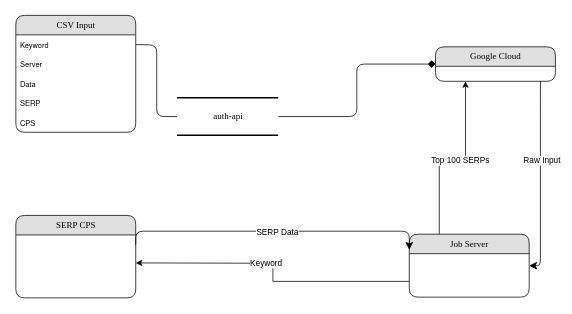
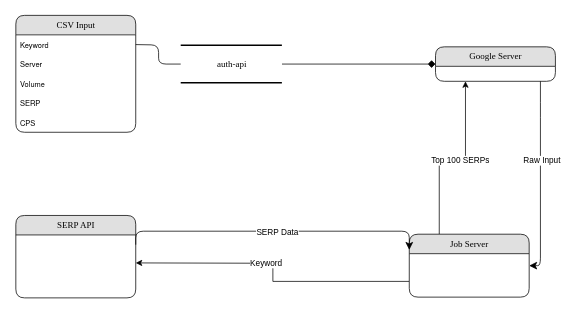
(496, 57) -> (496, 57)
(30, 85) -> (34, 85)
(227, 117) -> (231, 64)
(76, 225) -> (76, 225)
